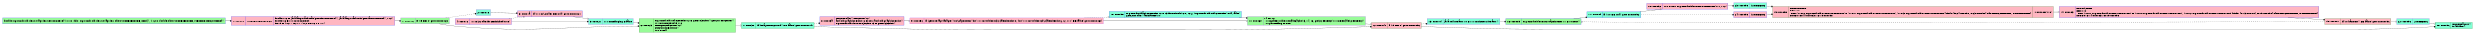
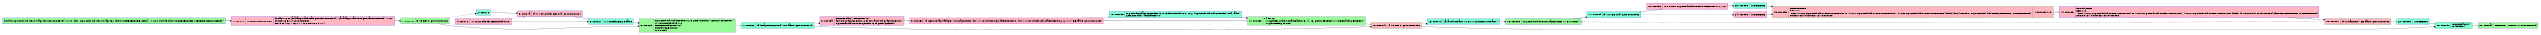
(687, 25) -> (687, 25)
none -> (2508, 25)
